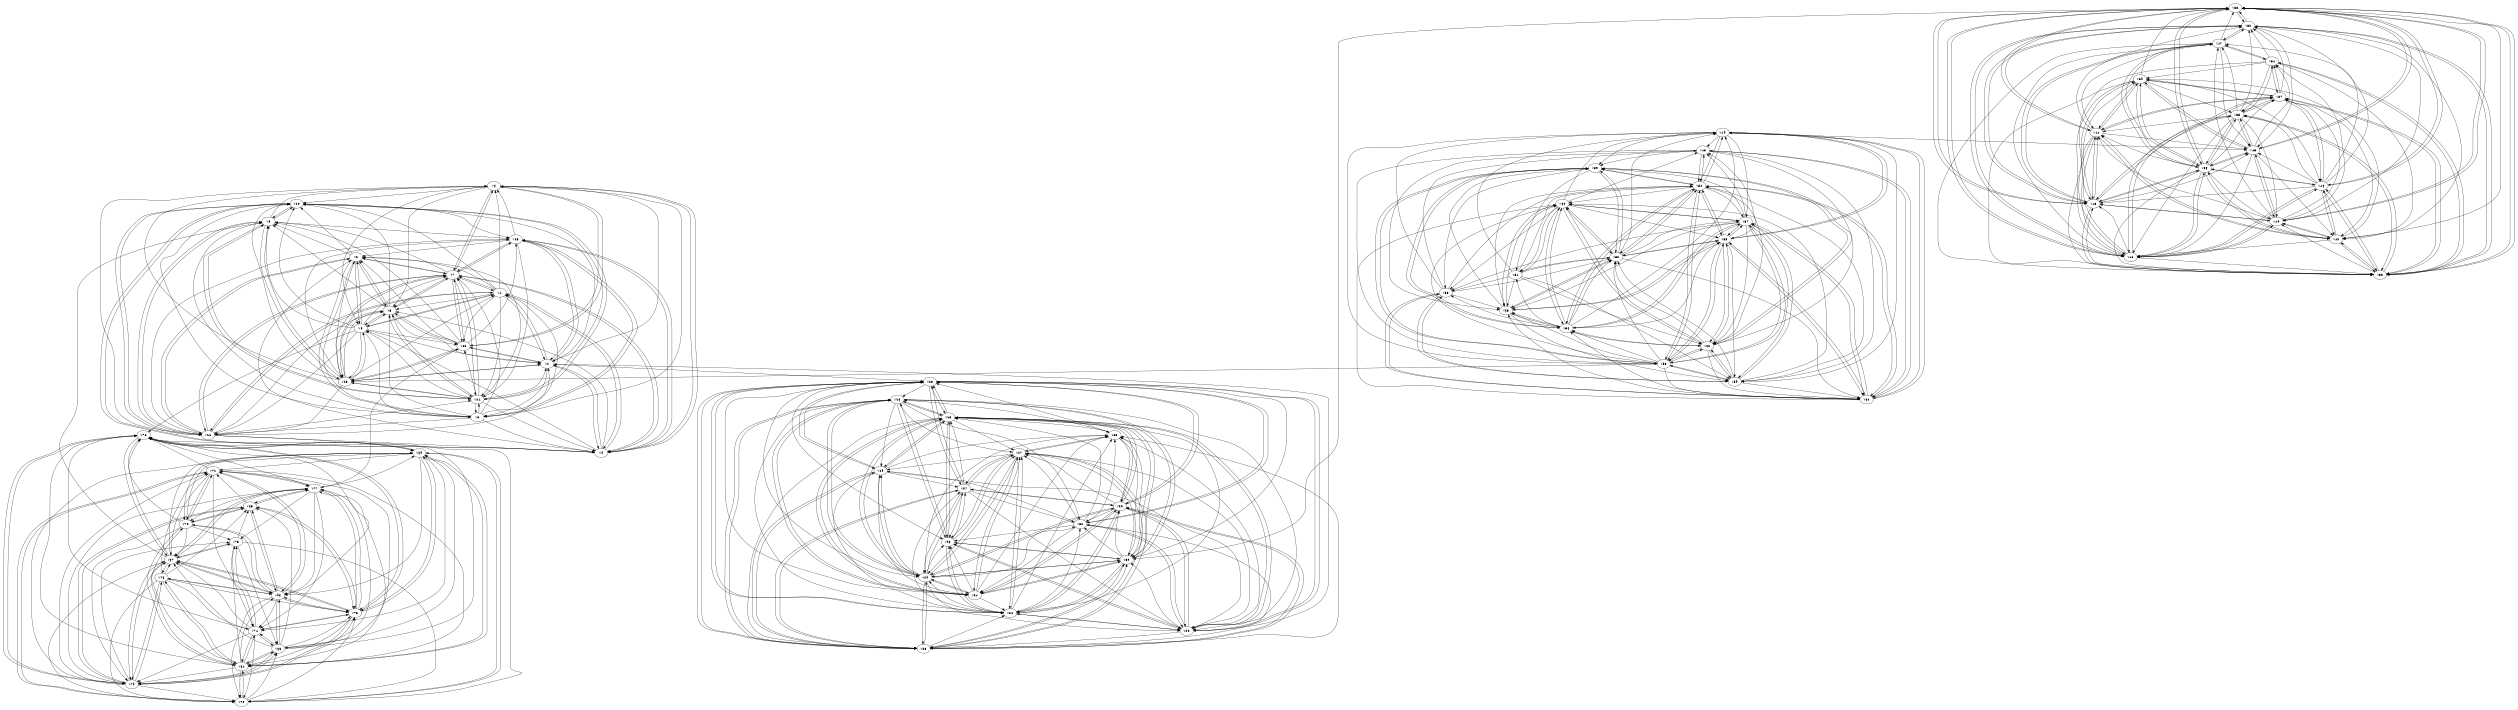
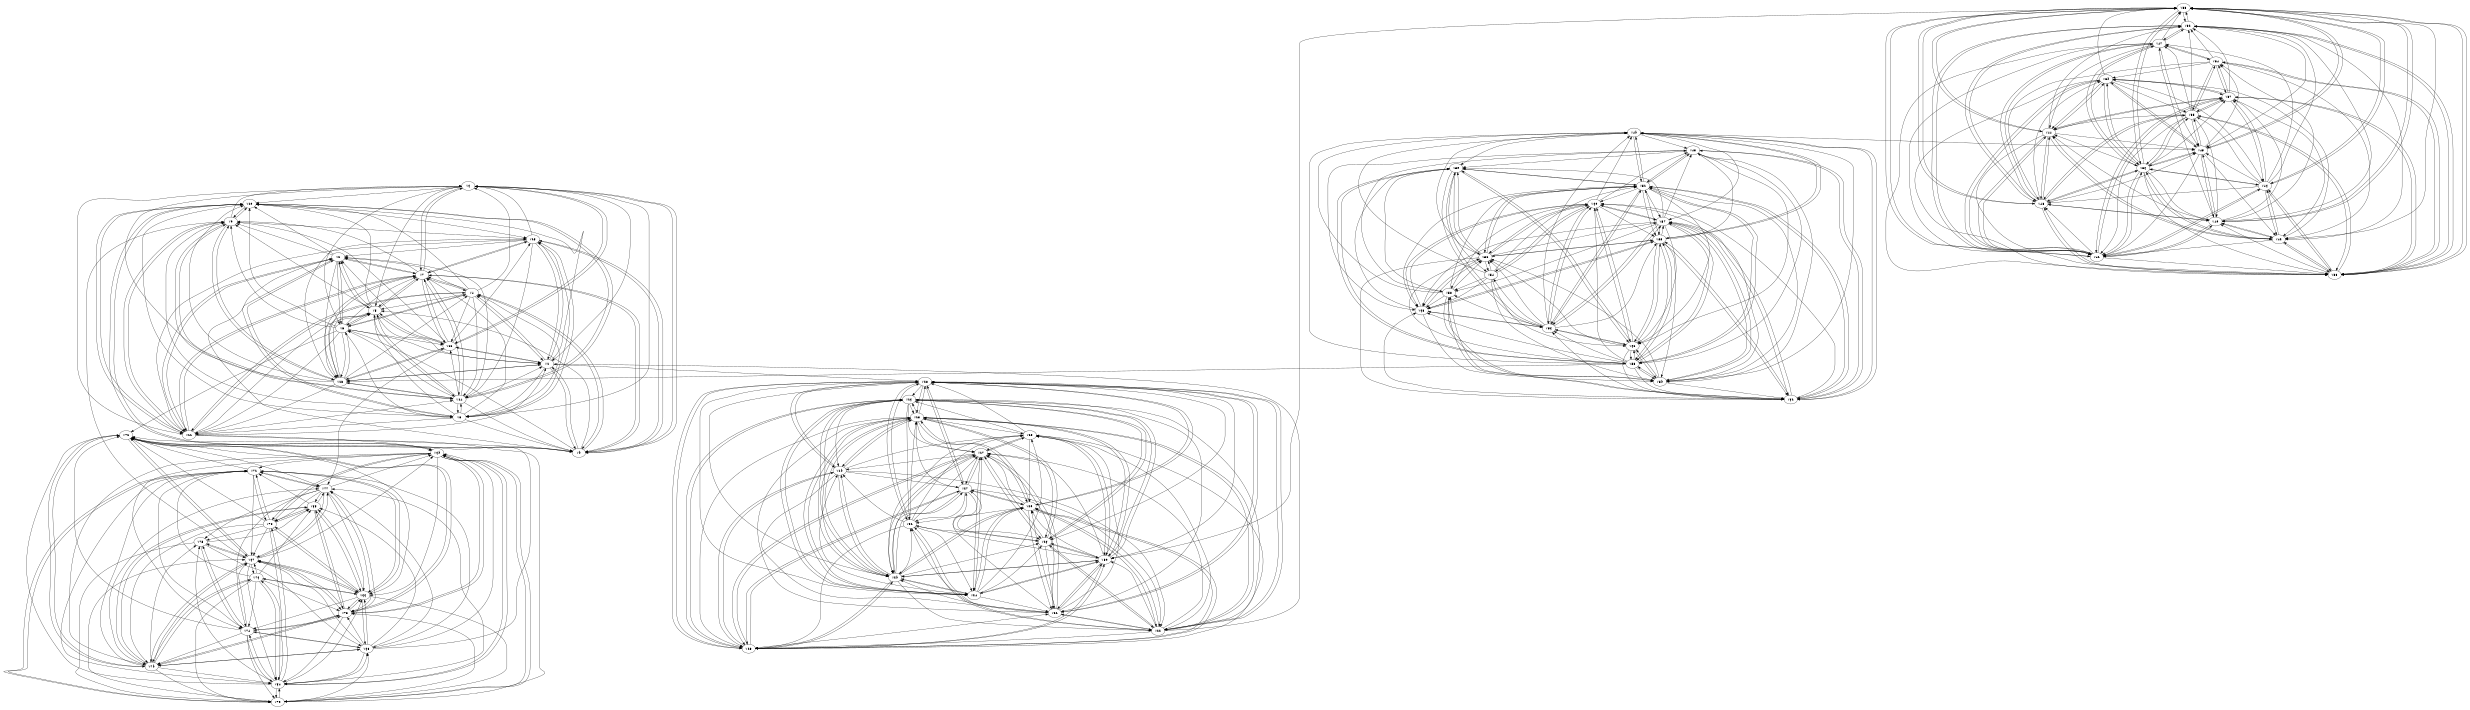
(278, 595) -> (363, 595)
(966, 597) -> none
(188, 675) -> (213, 675)
